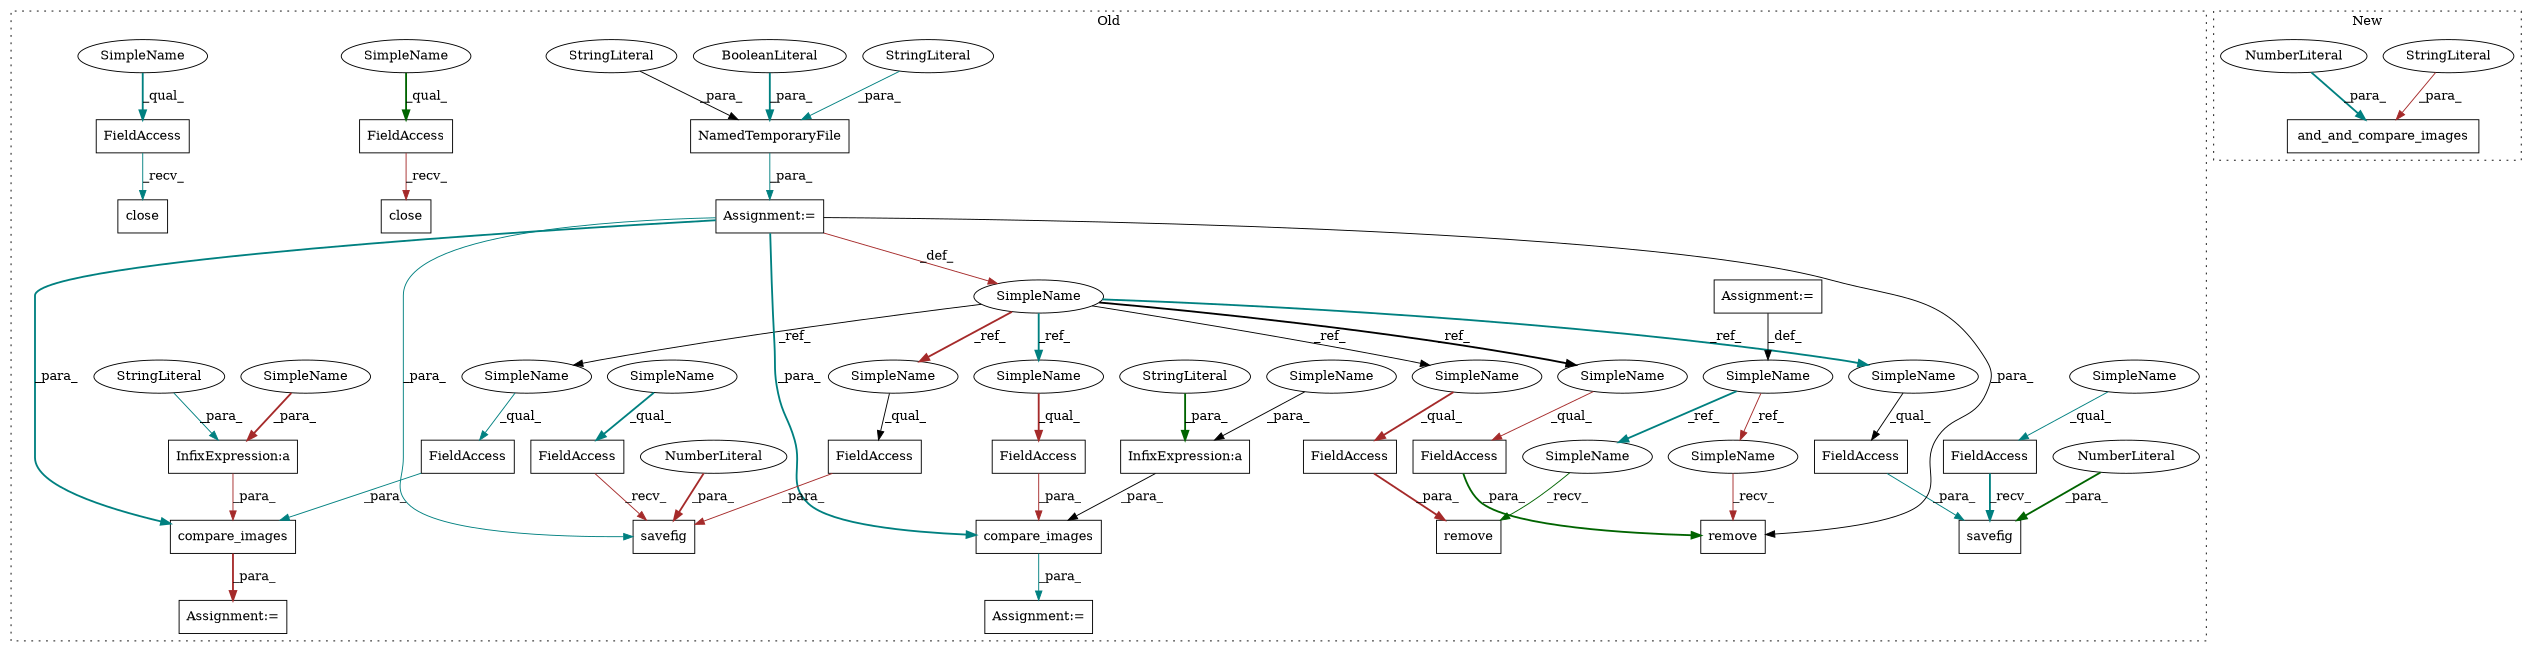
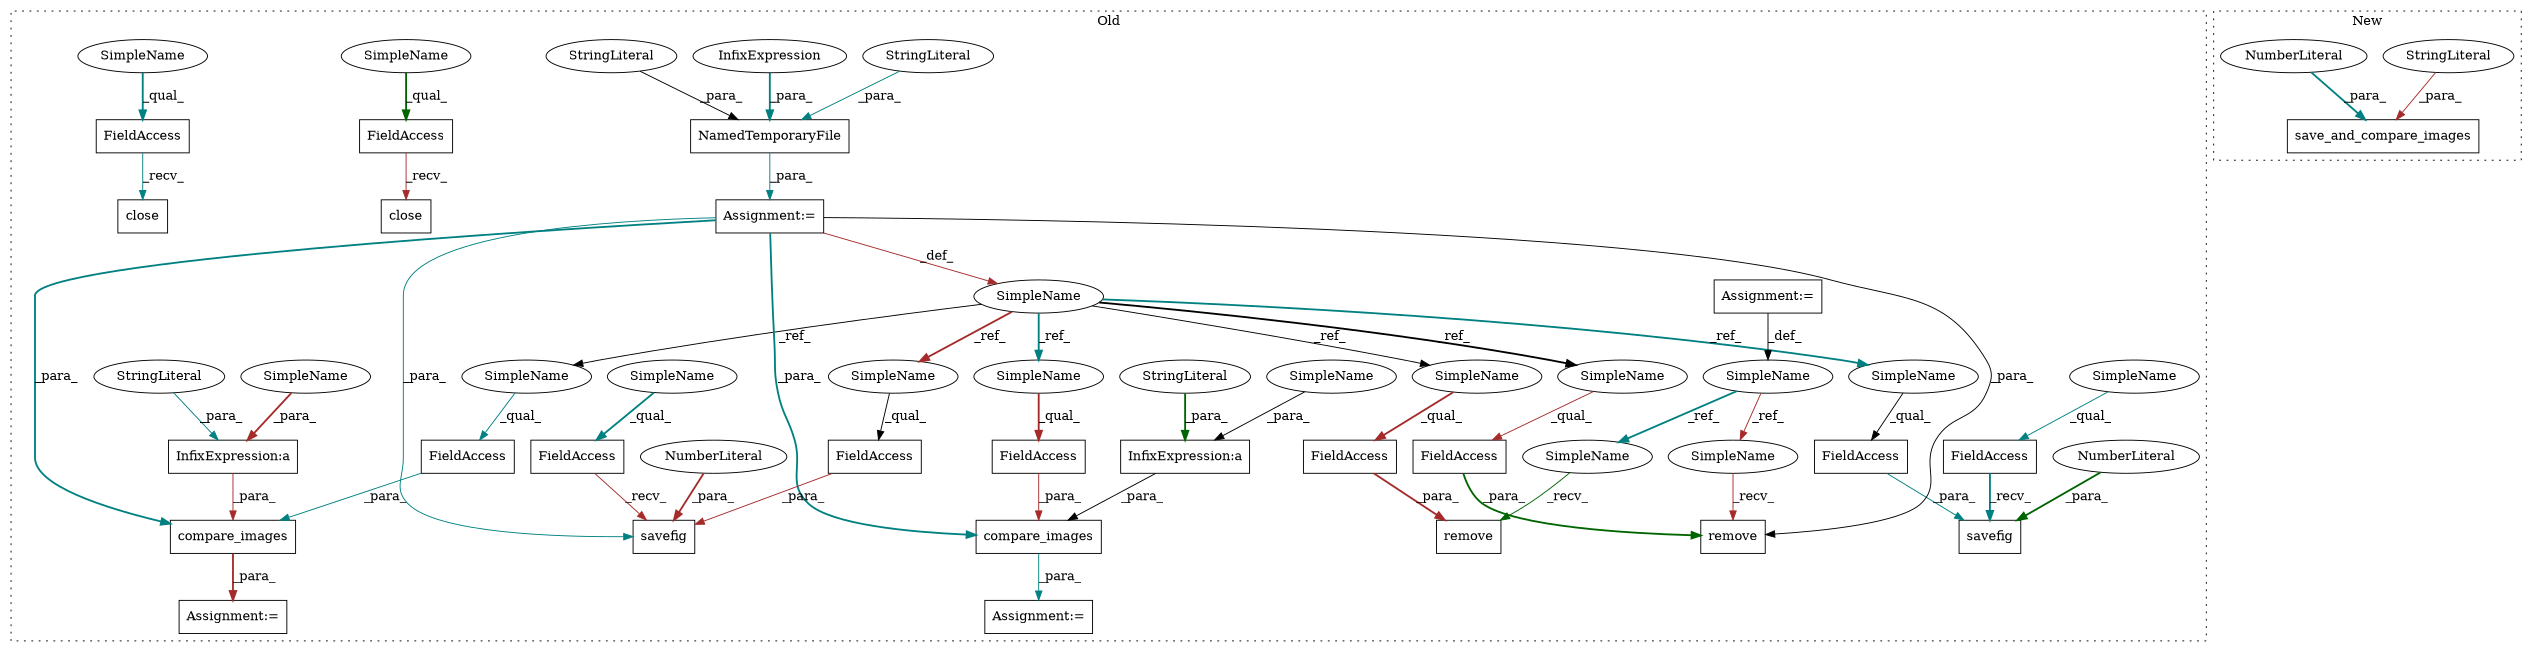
(770, 56) -> (770, 56)
(2383, 136) -> (2383, 136)
